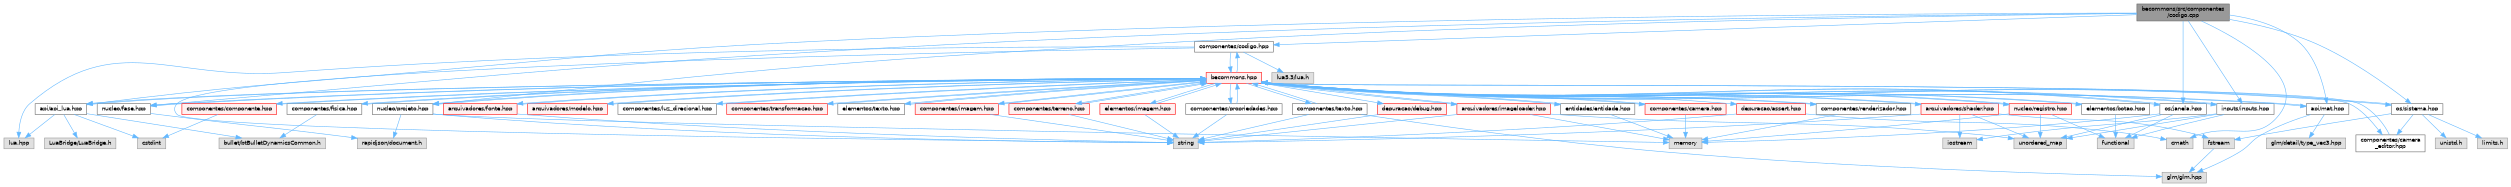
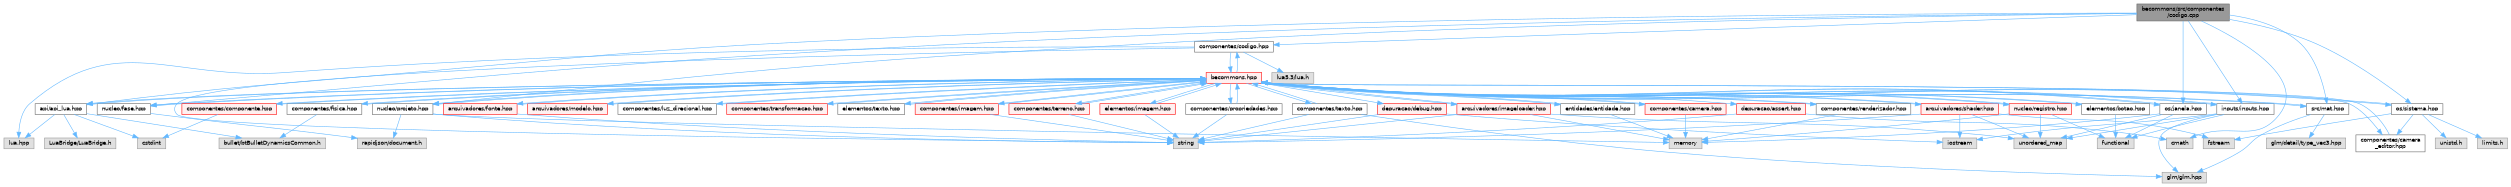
(2328, 109) -> (2328, 109)
none -> (1704, 132)
(2204, 159) -> (2164, 133)
